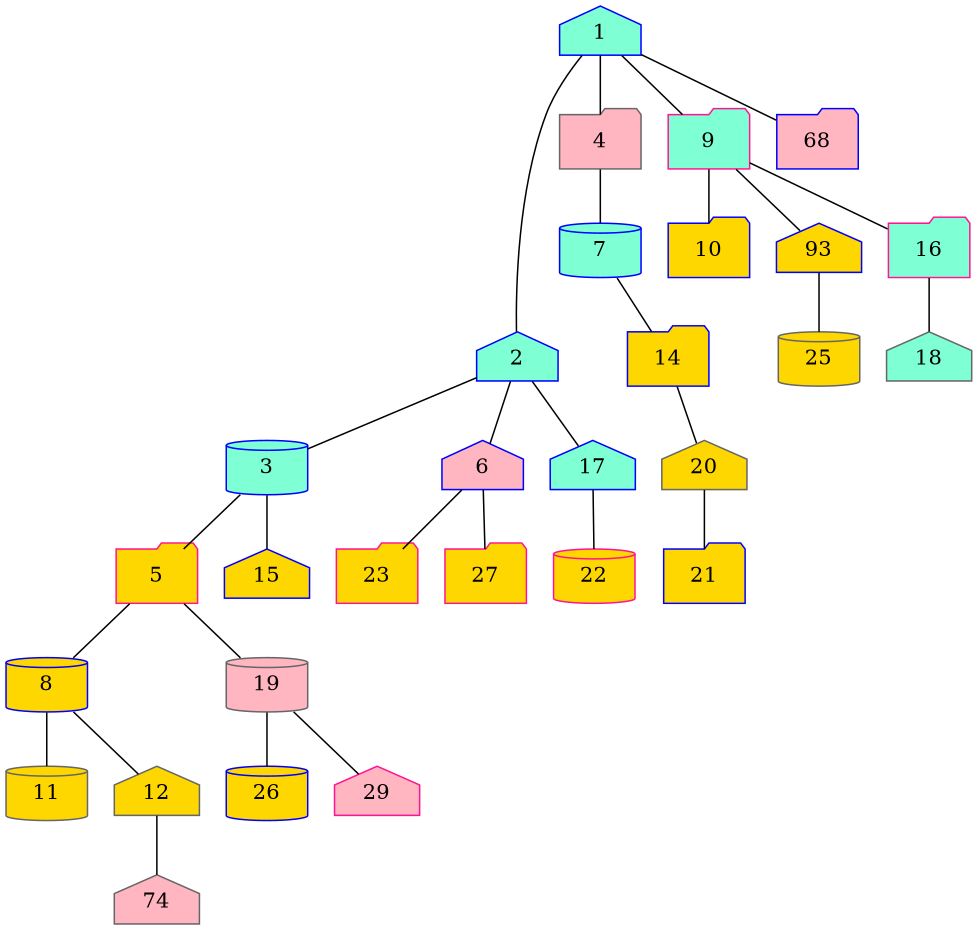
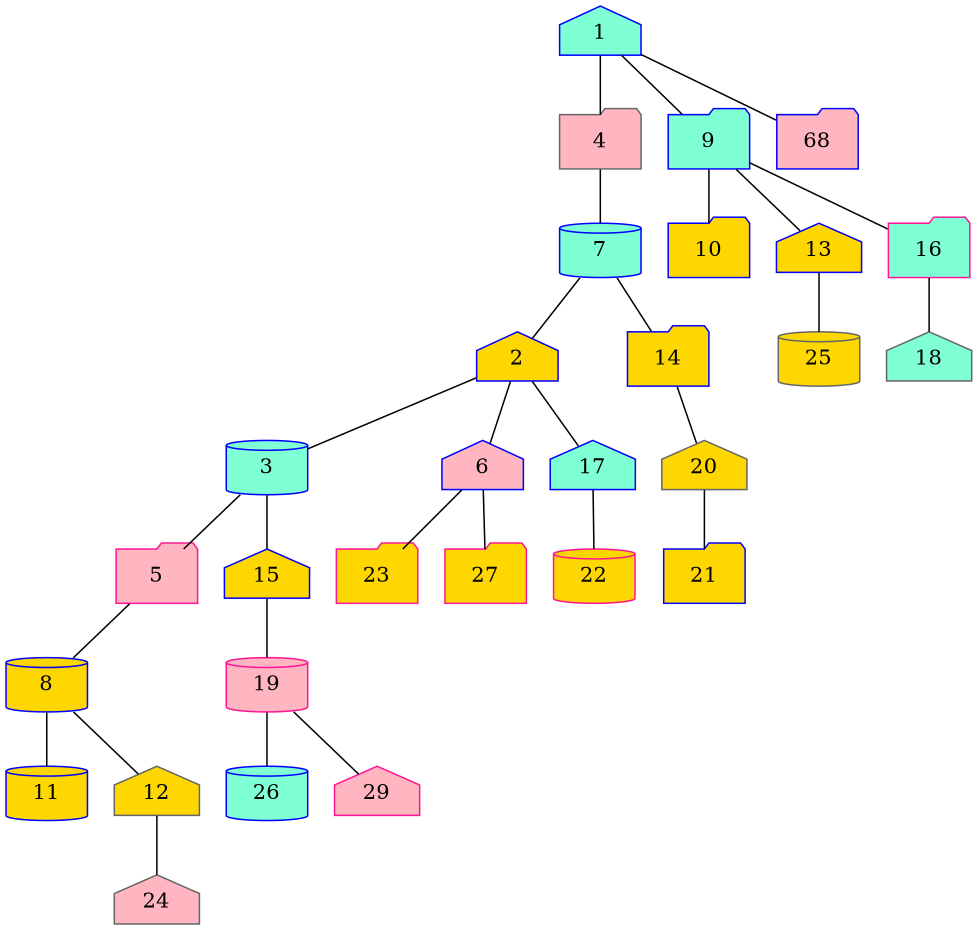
(709, 142) -> (709, 142)
(527, 187) -> (556, 308)
(819, 250) -> (819, 250)
(517, 359) -> (517, 359)
(157, 576) -> (157, 576)
(212, 631) -> (267, 628)
(267, 685) -> (267, 685)
(47, 793) -> (47, 793)
(267, 793) -> (267, 793)
(157, 902) -> (157, 902)
